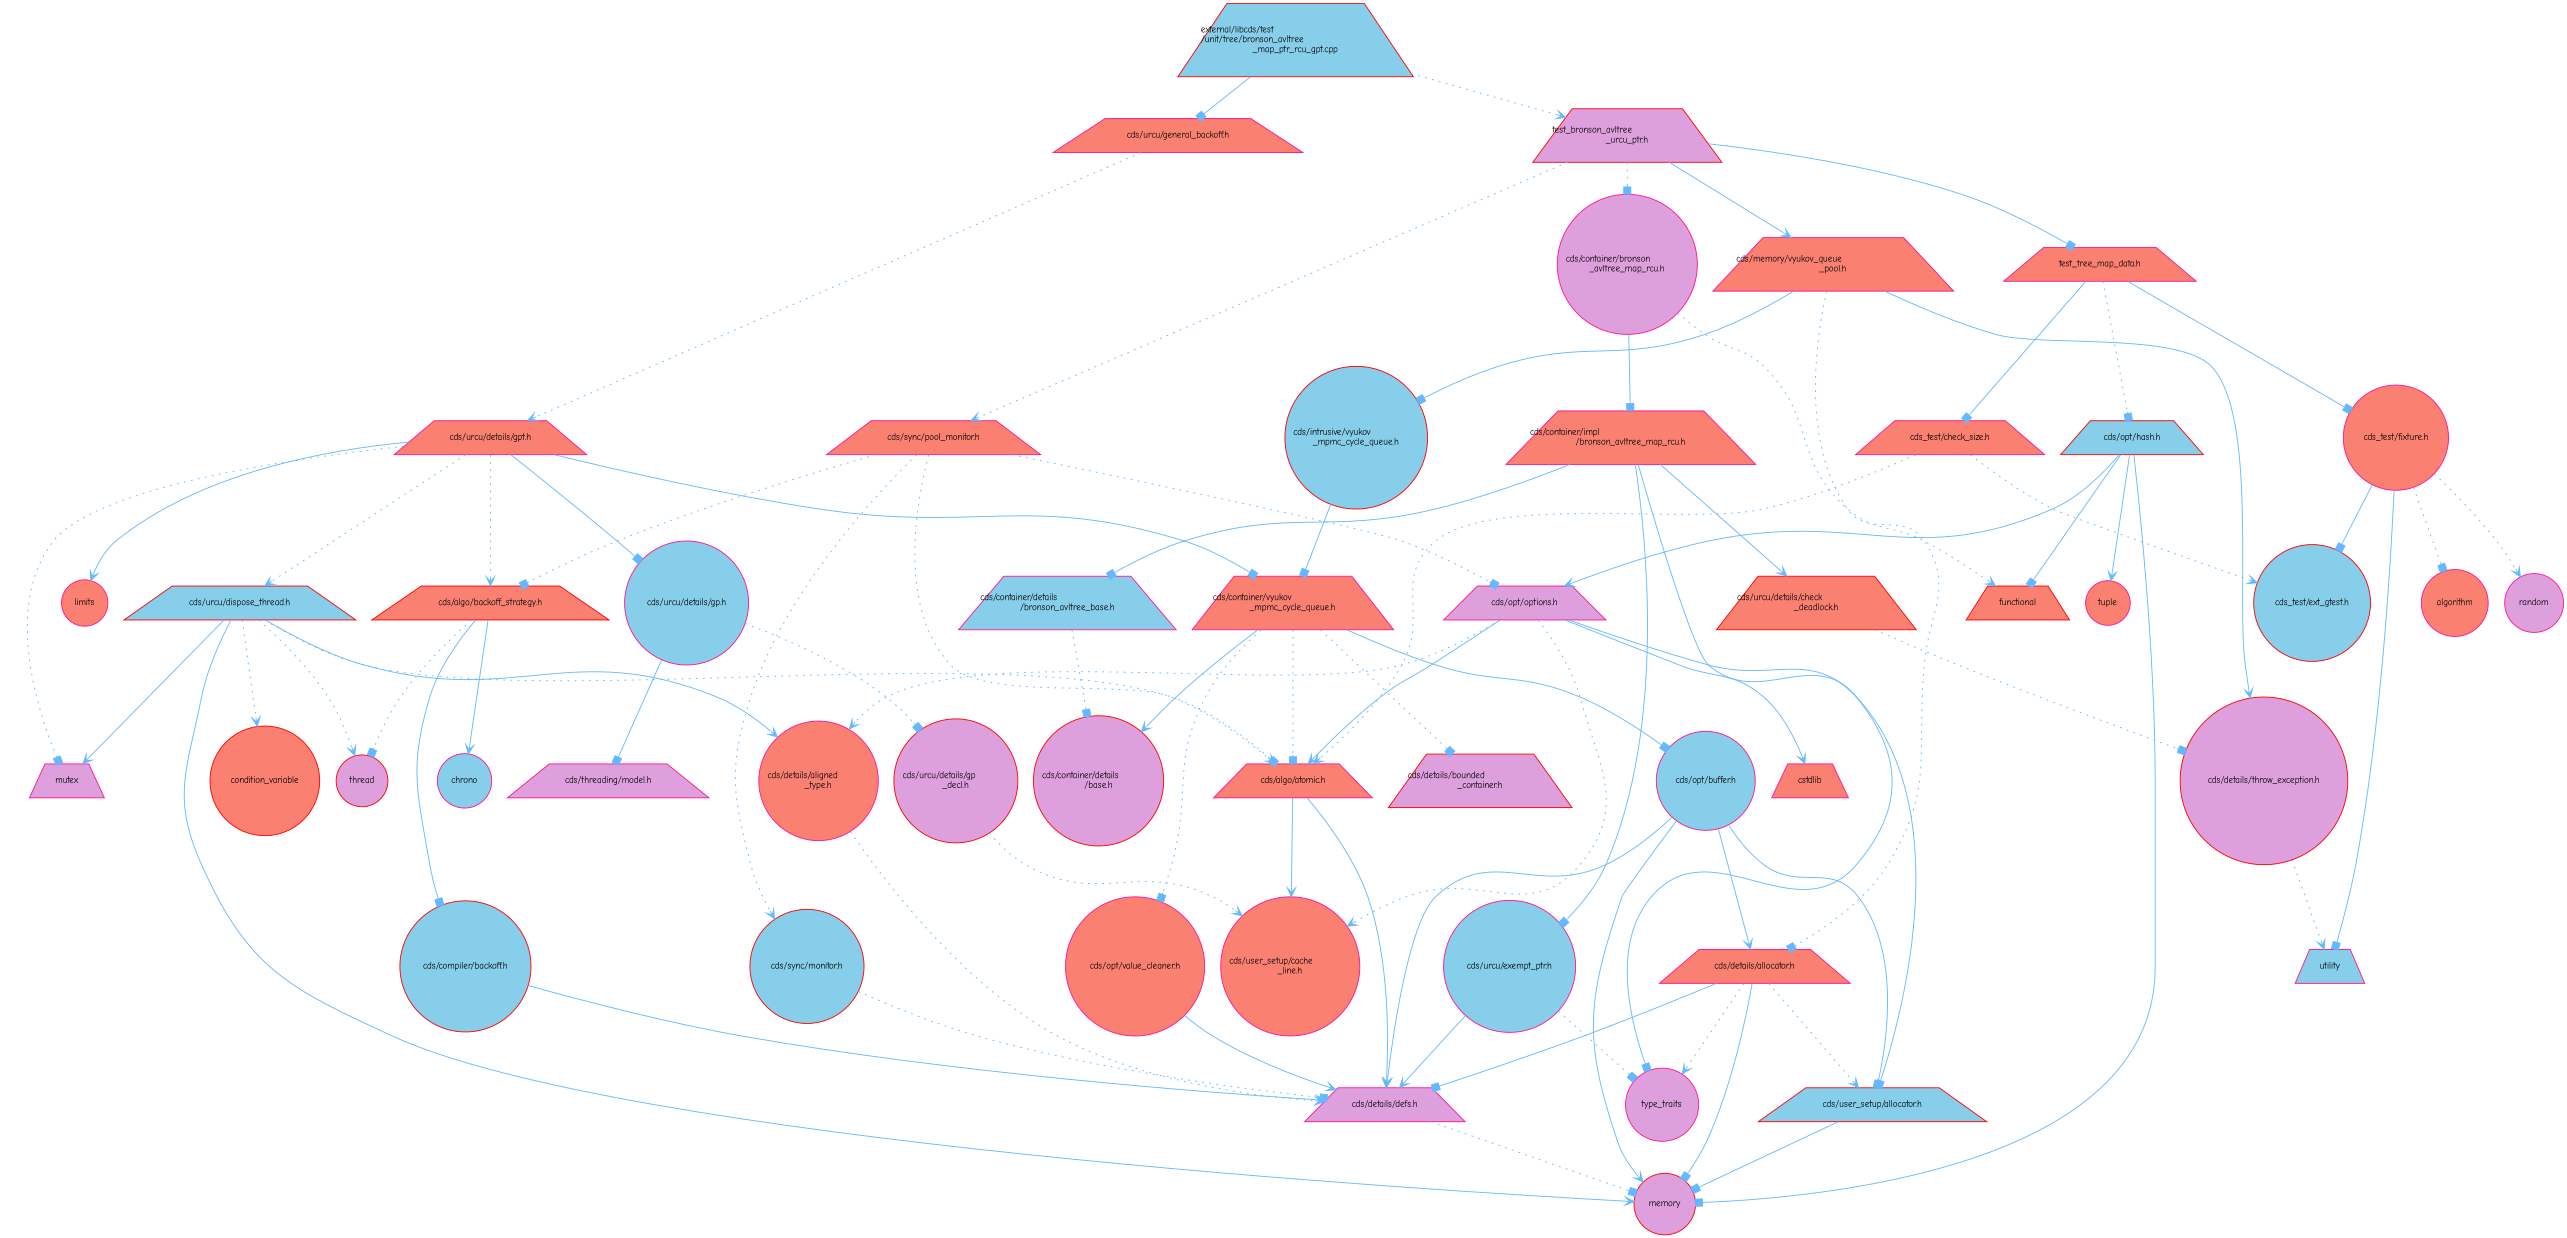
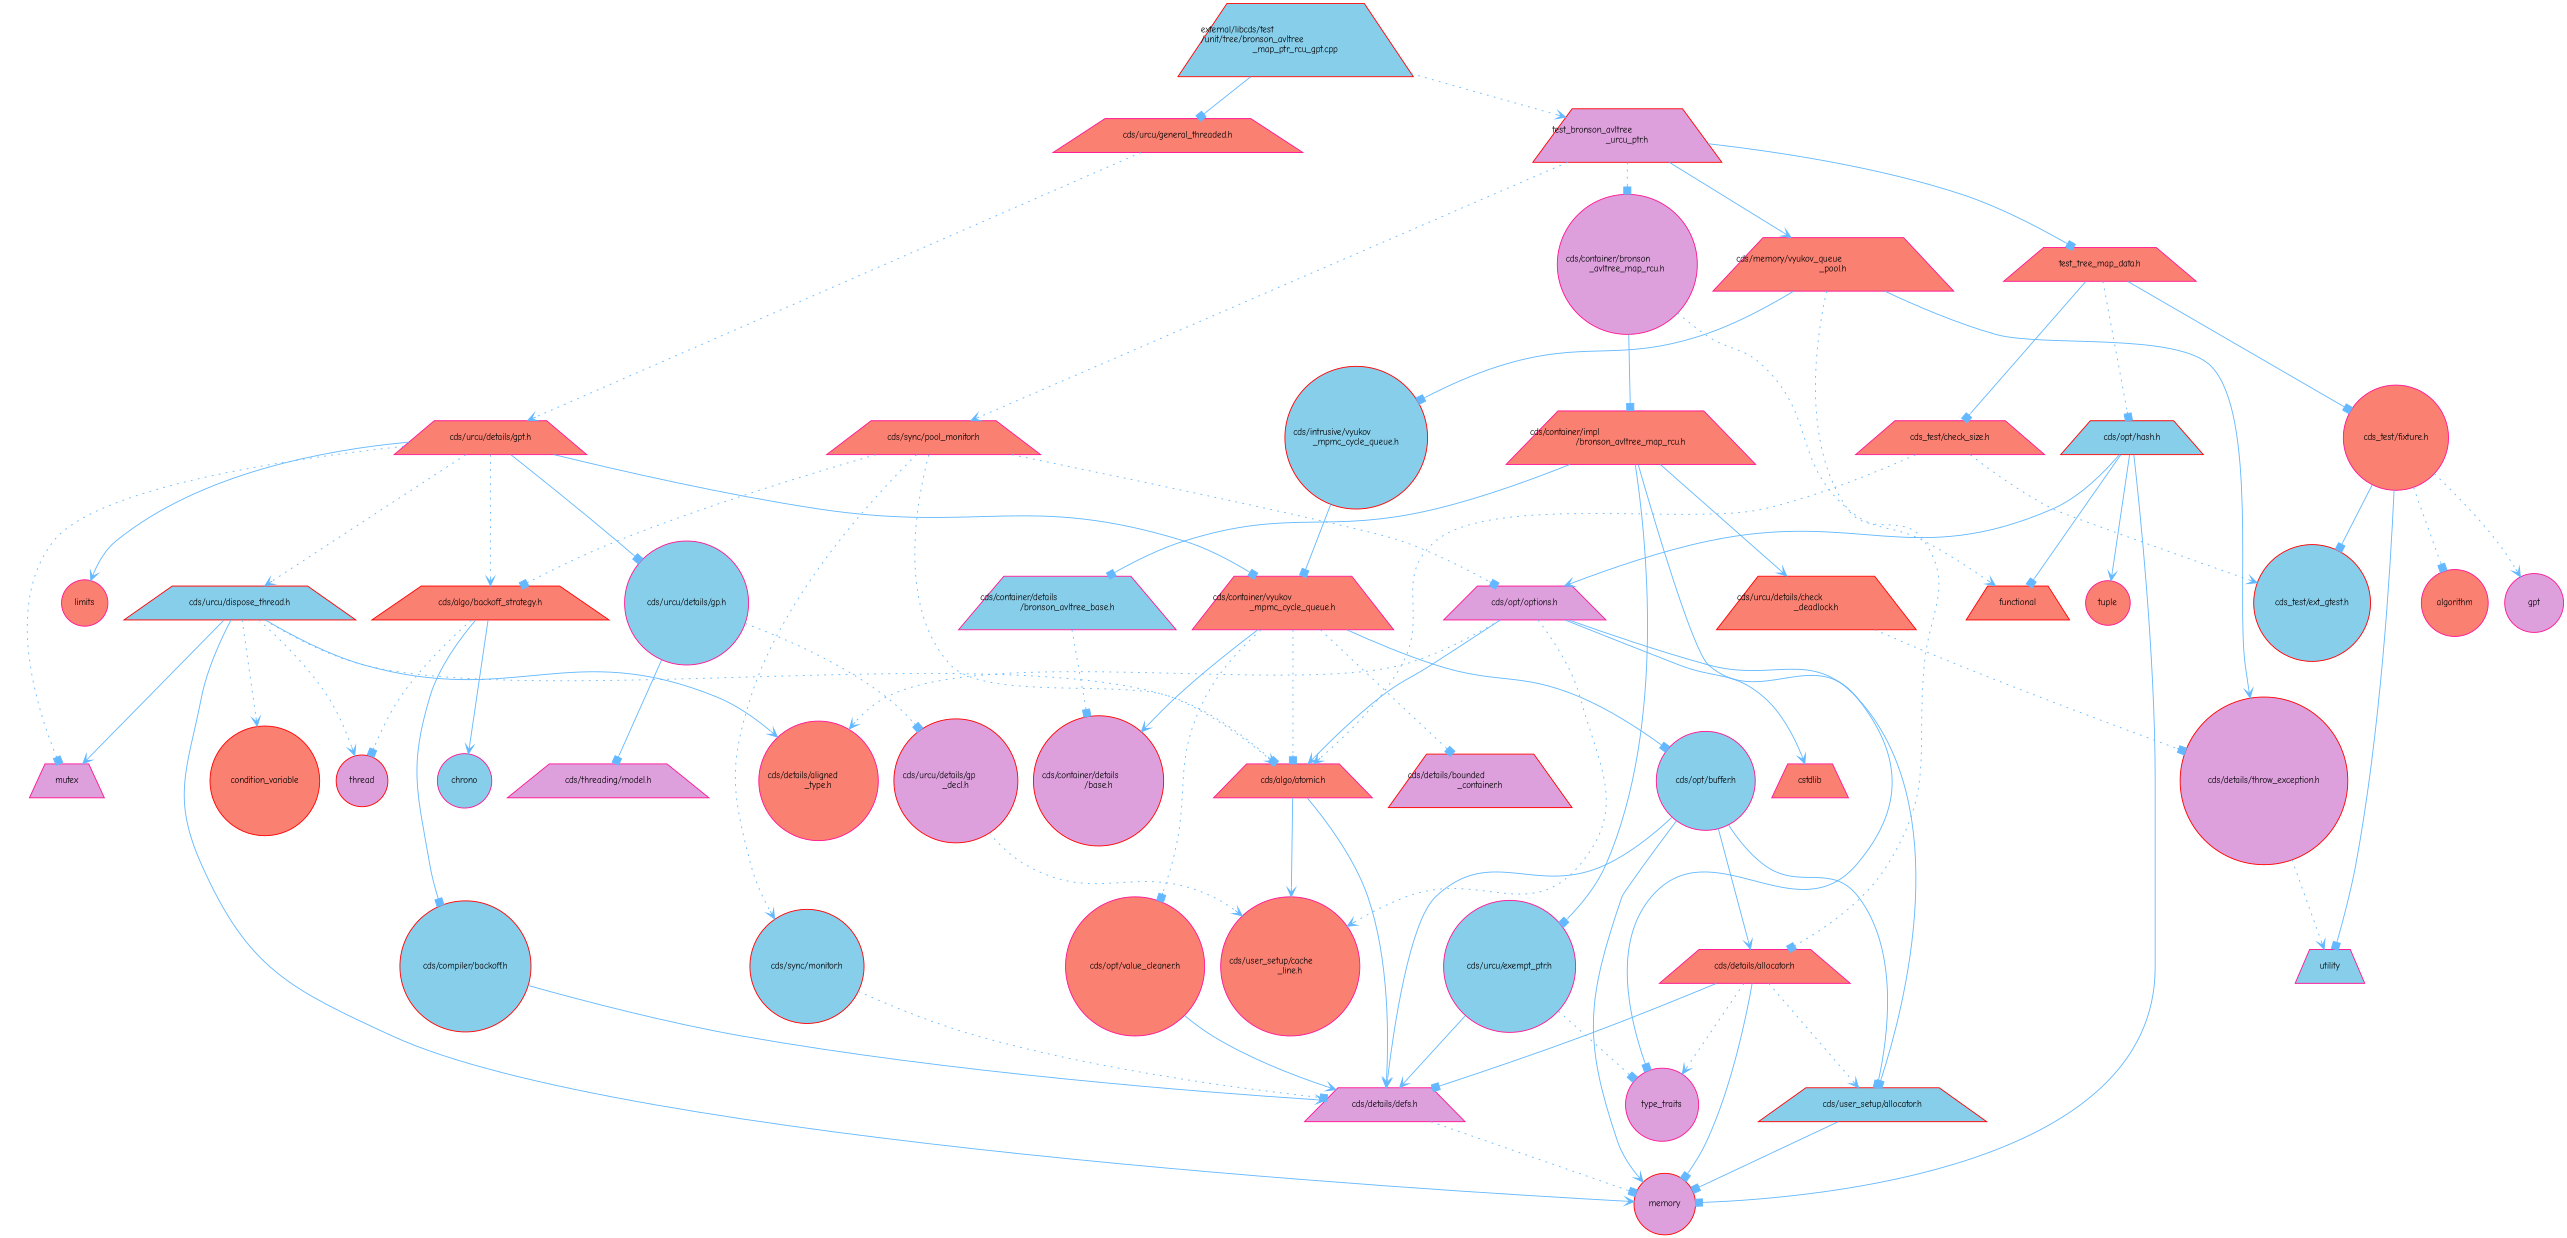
(1178, 136) -> (1178, 136)
(2534, 603) -> (2534, 603)
(1046, 1029) -> none
